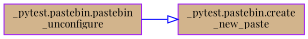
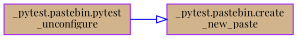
(73, 19) -> (67, 19)
